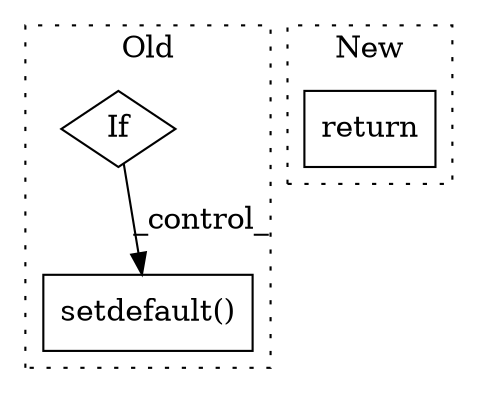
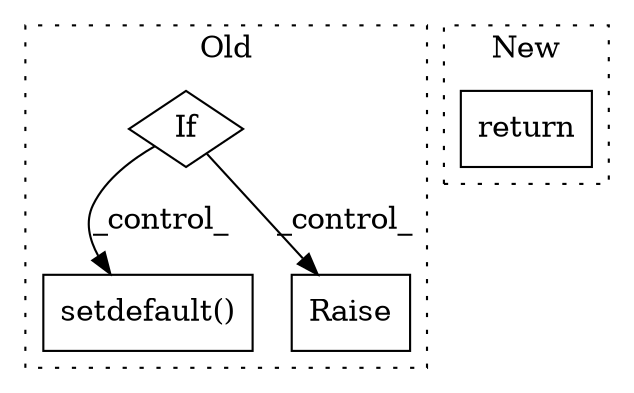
none -> (351, 313)
